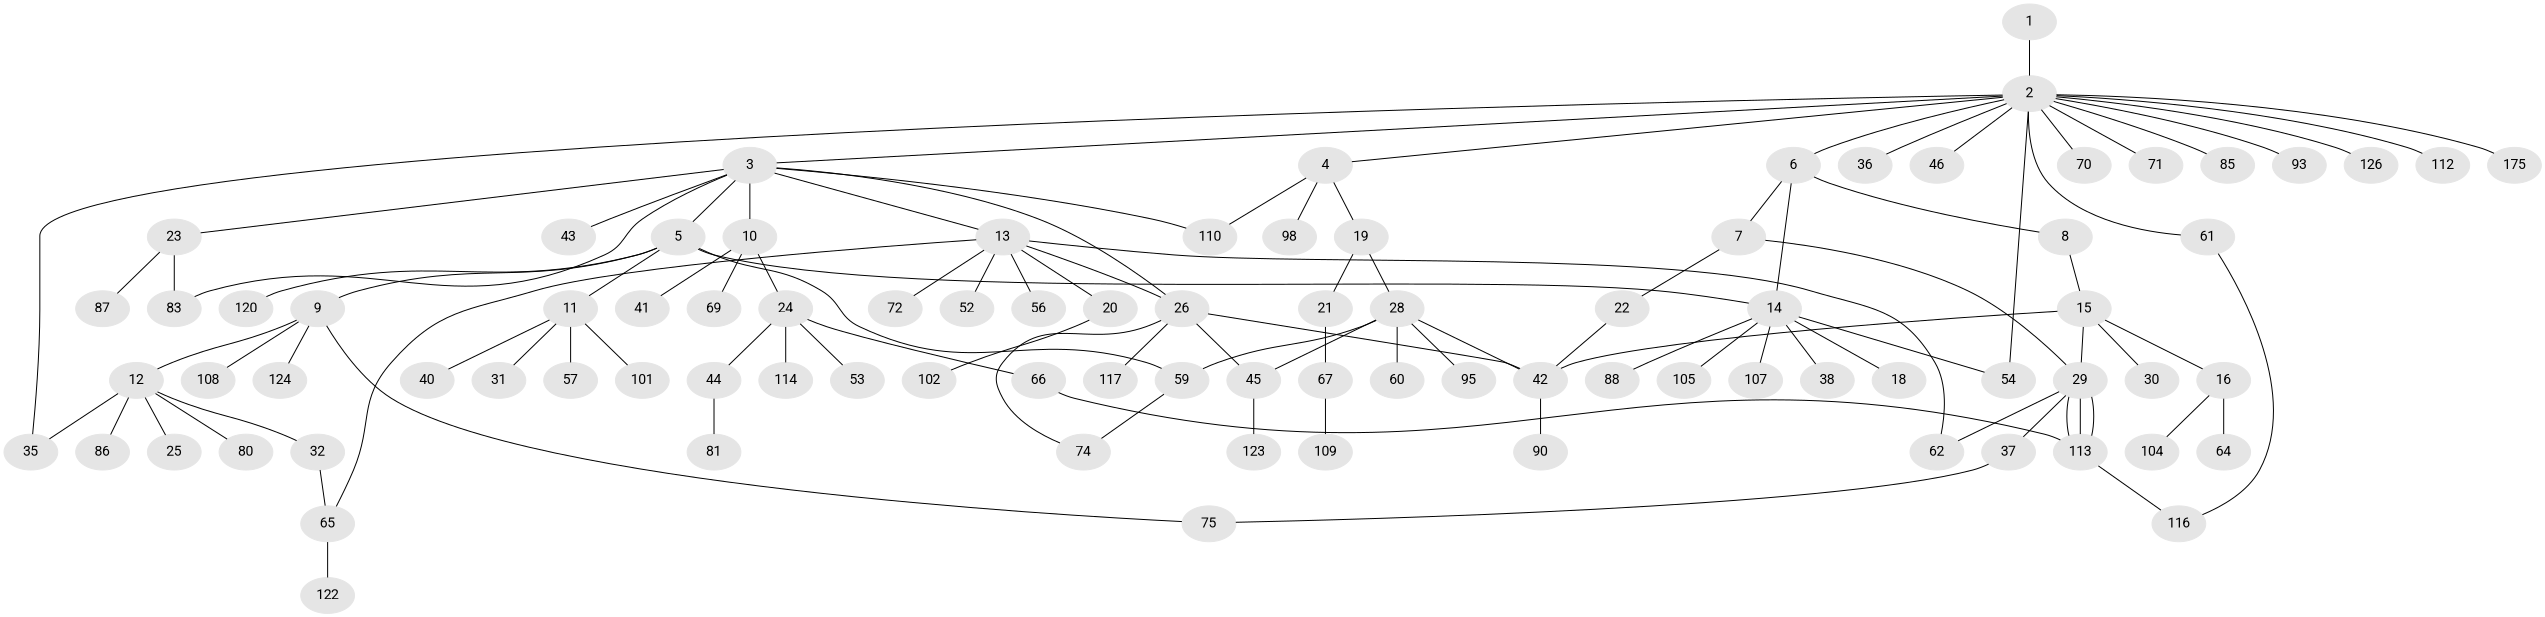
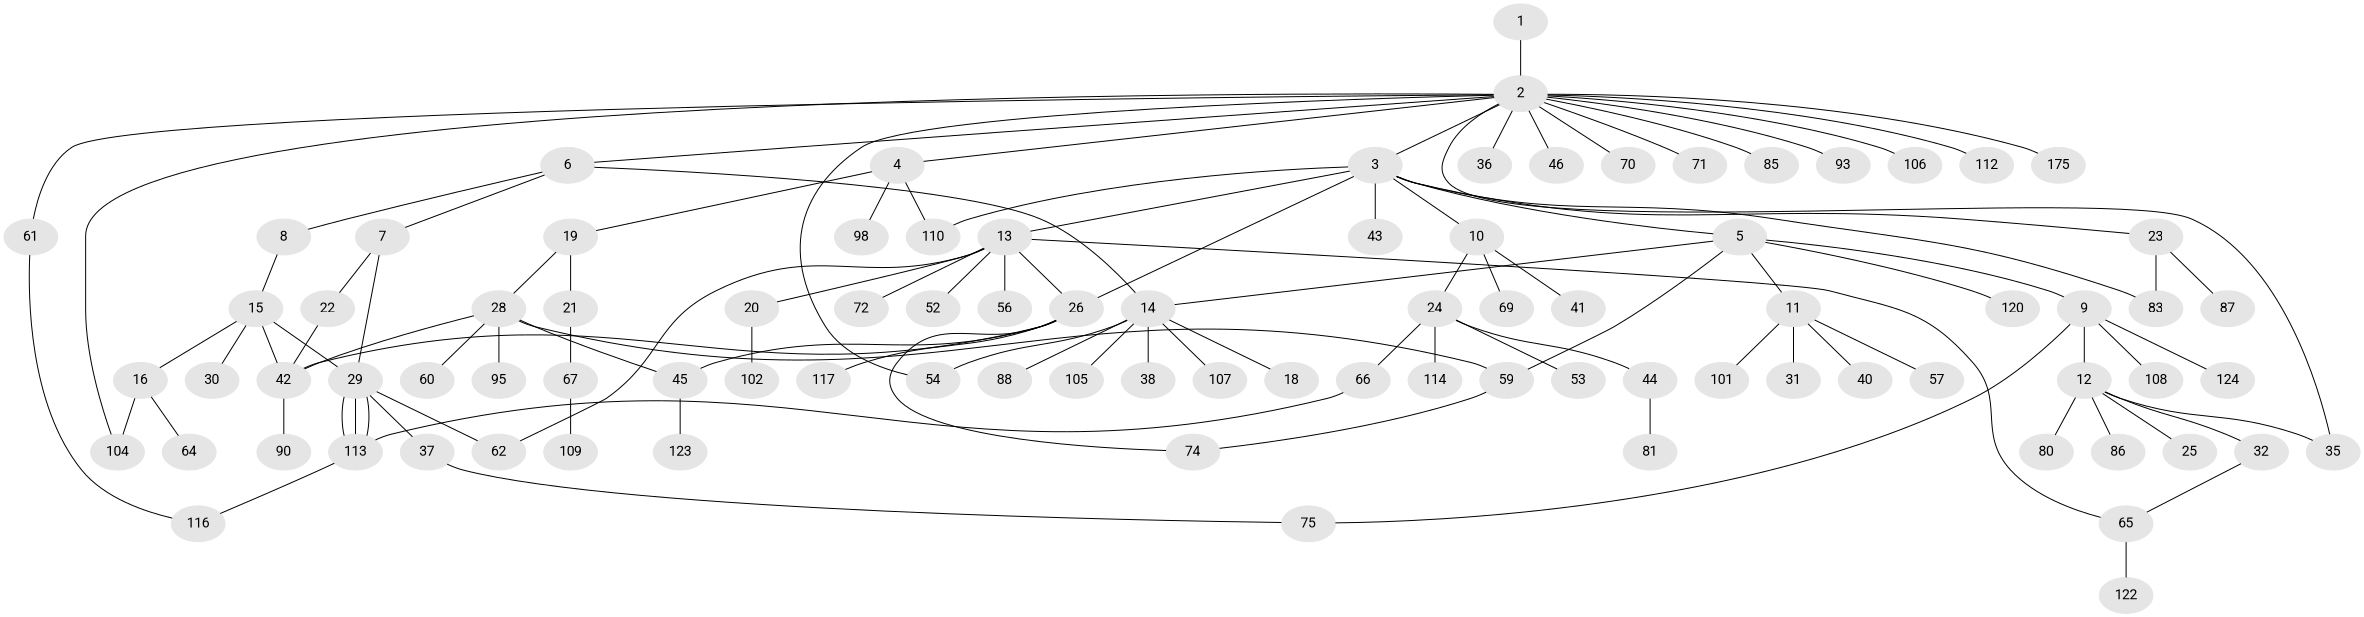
none -> (595, 118)
(2371, 165) -> (1915, 165)
